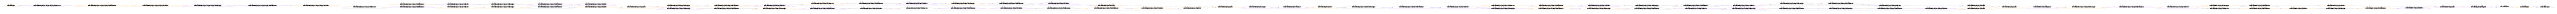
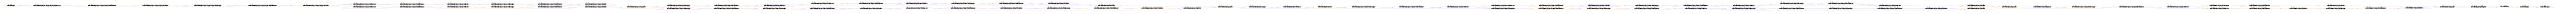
none -> (364, 4)
